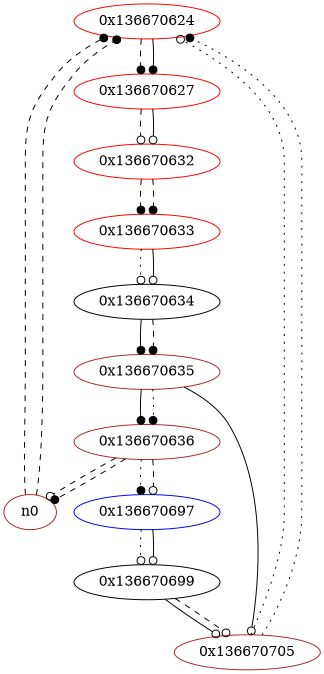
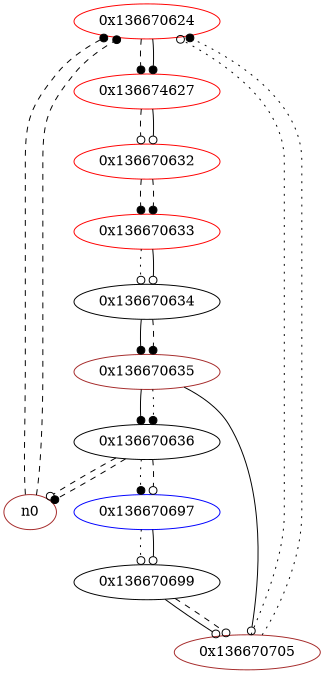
(147, 92) -> (147, 92)
(147, 442) -> (147, 442)
